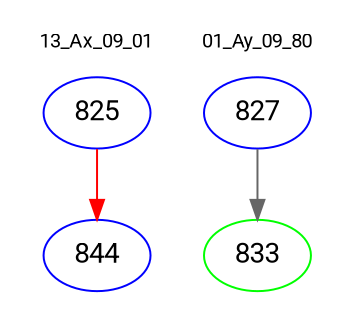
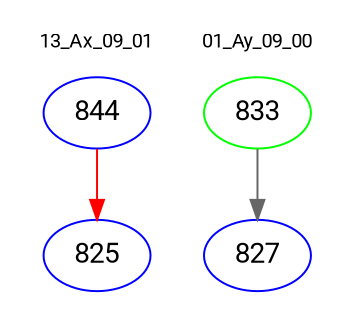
(257, 43) -> (257, 43)
(97, 174) -> (97, 174)
(257, 174) -> (257, 174)
